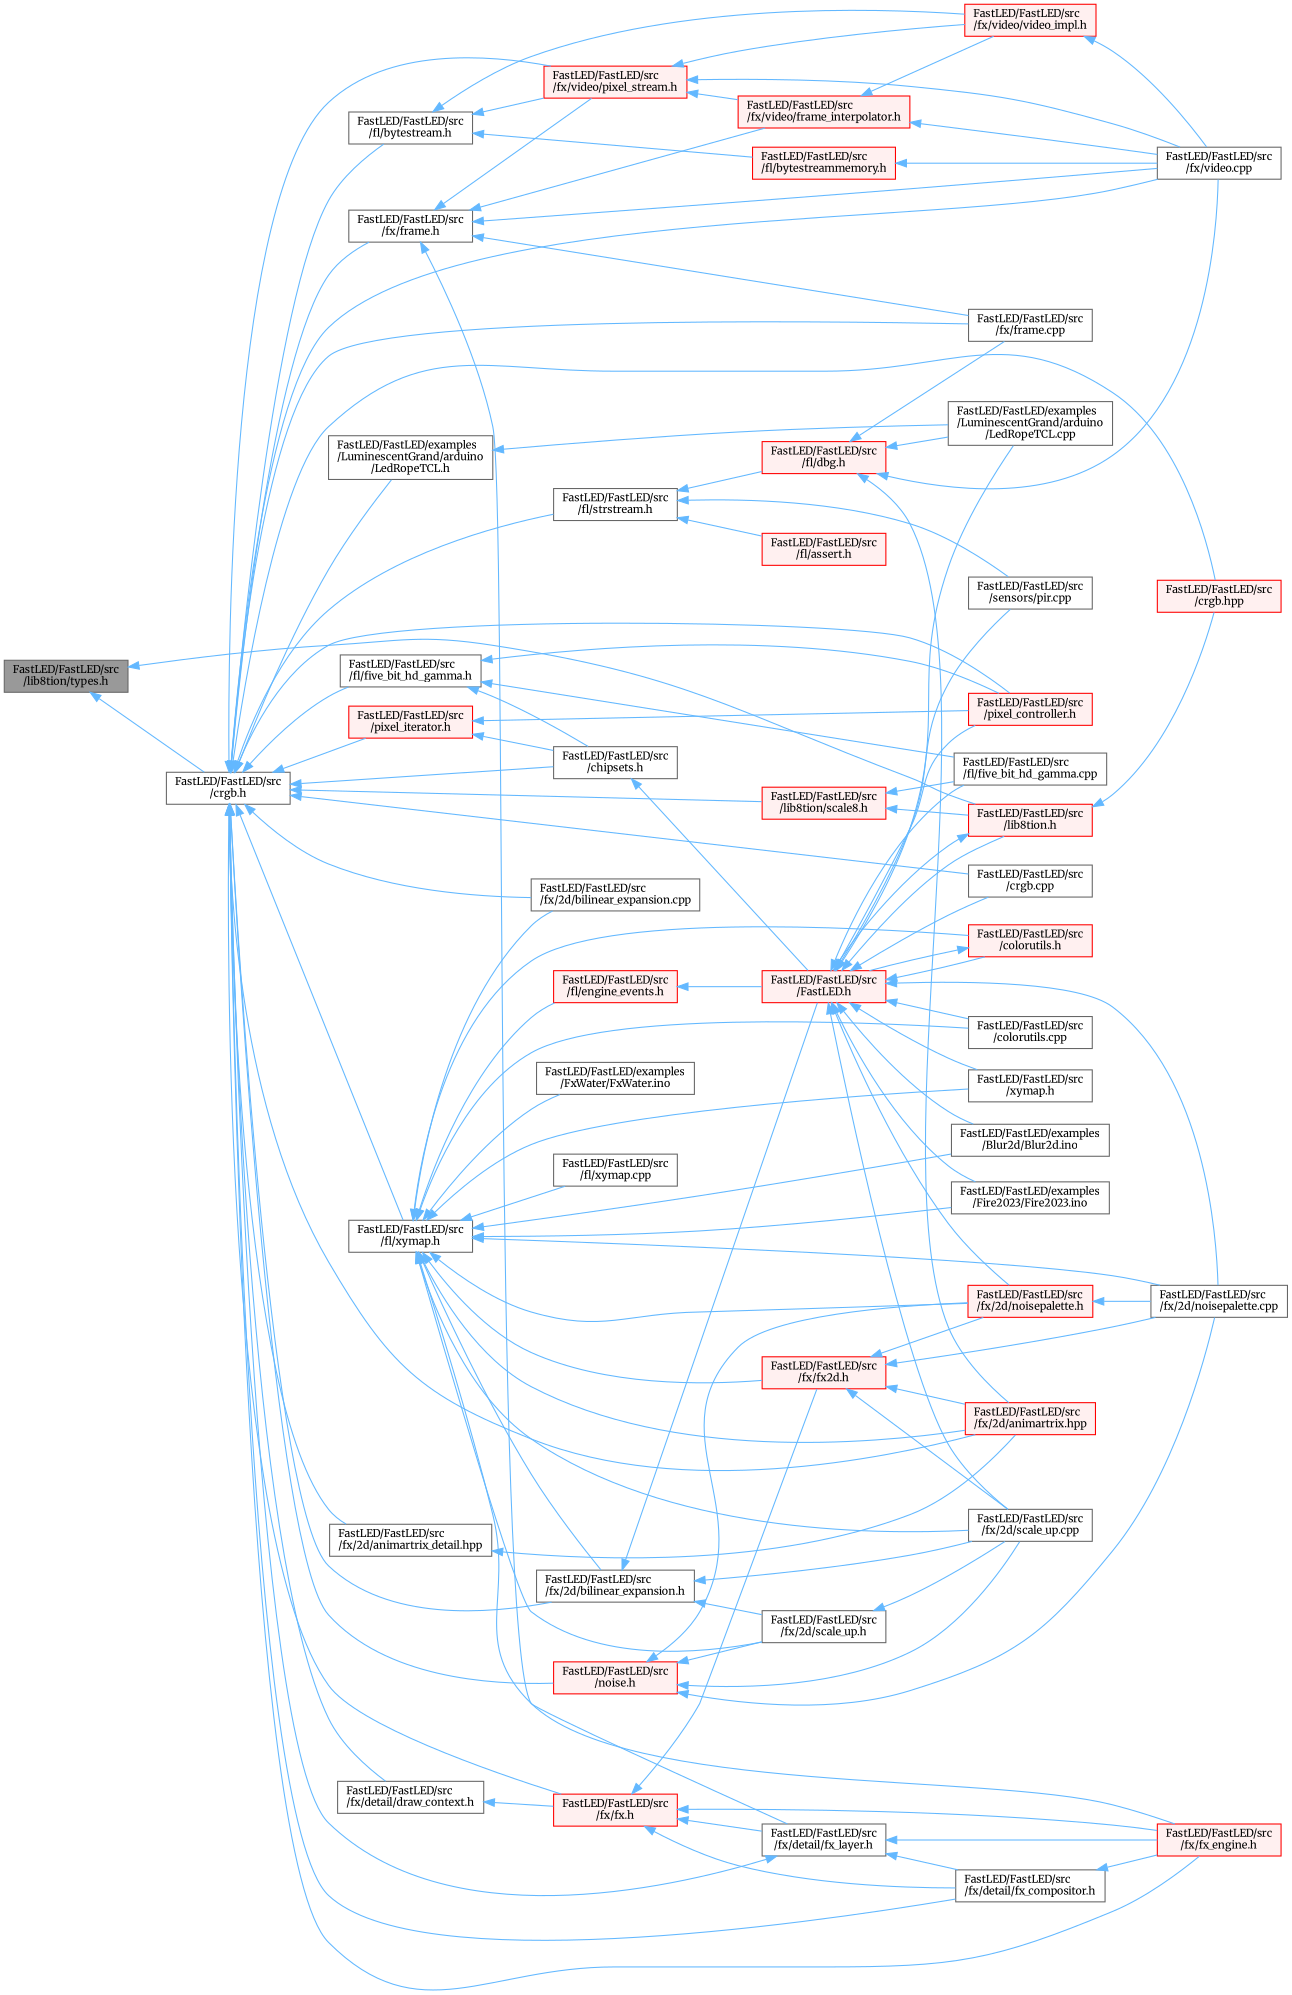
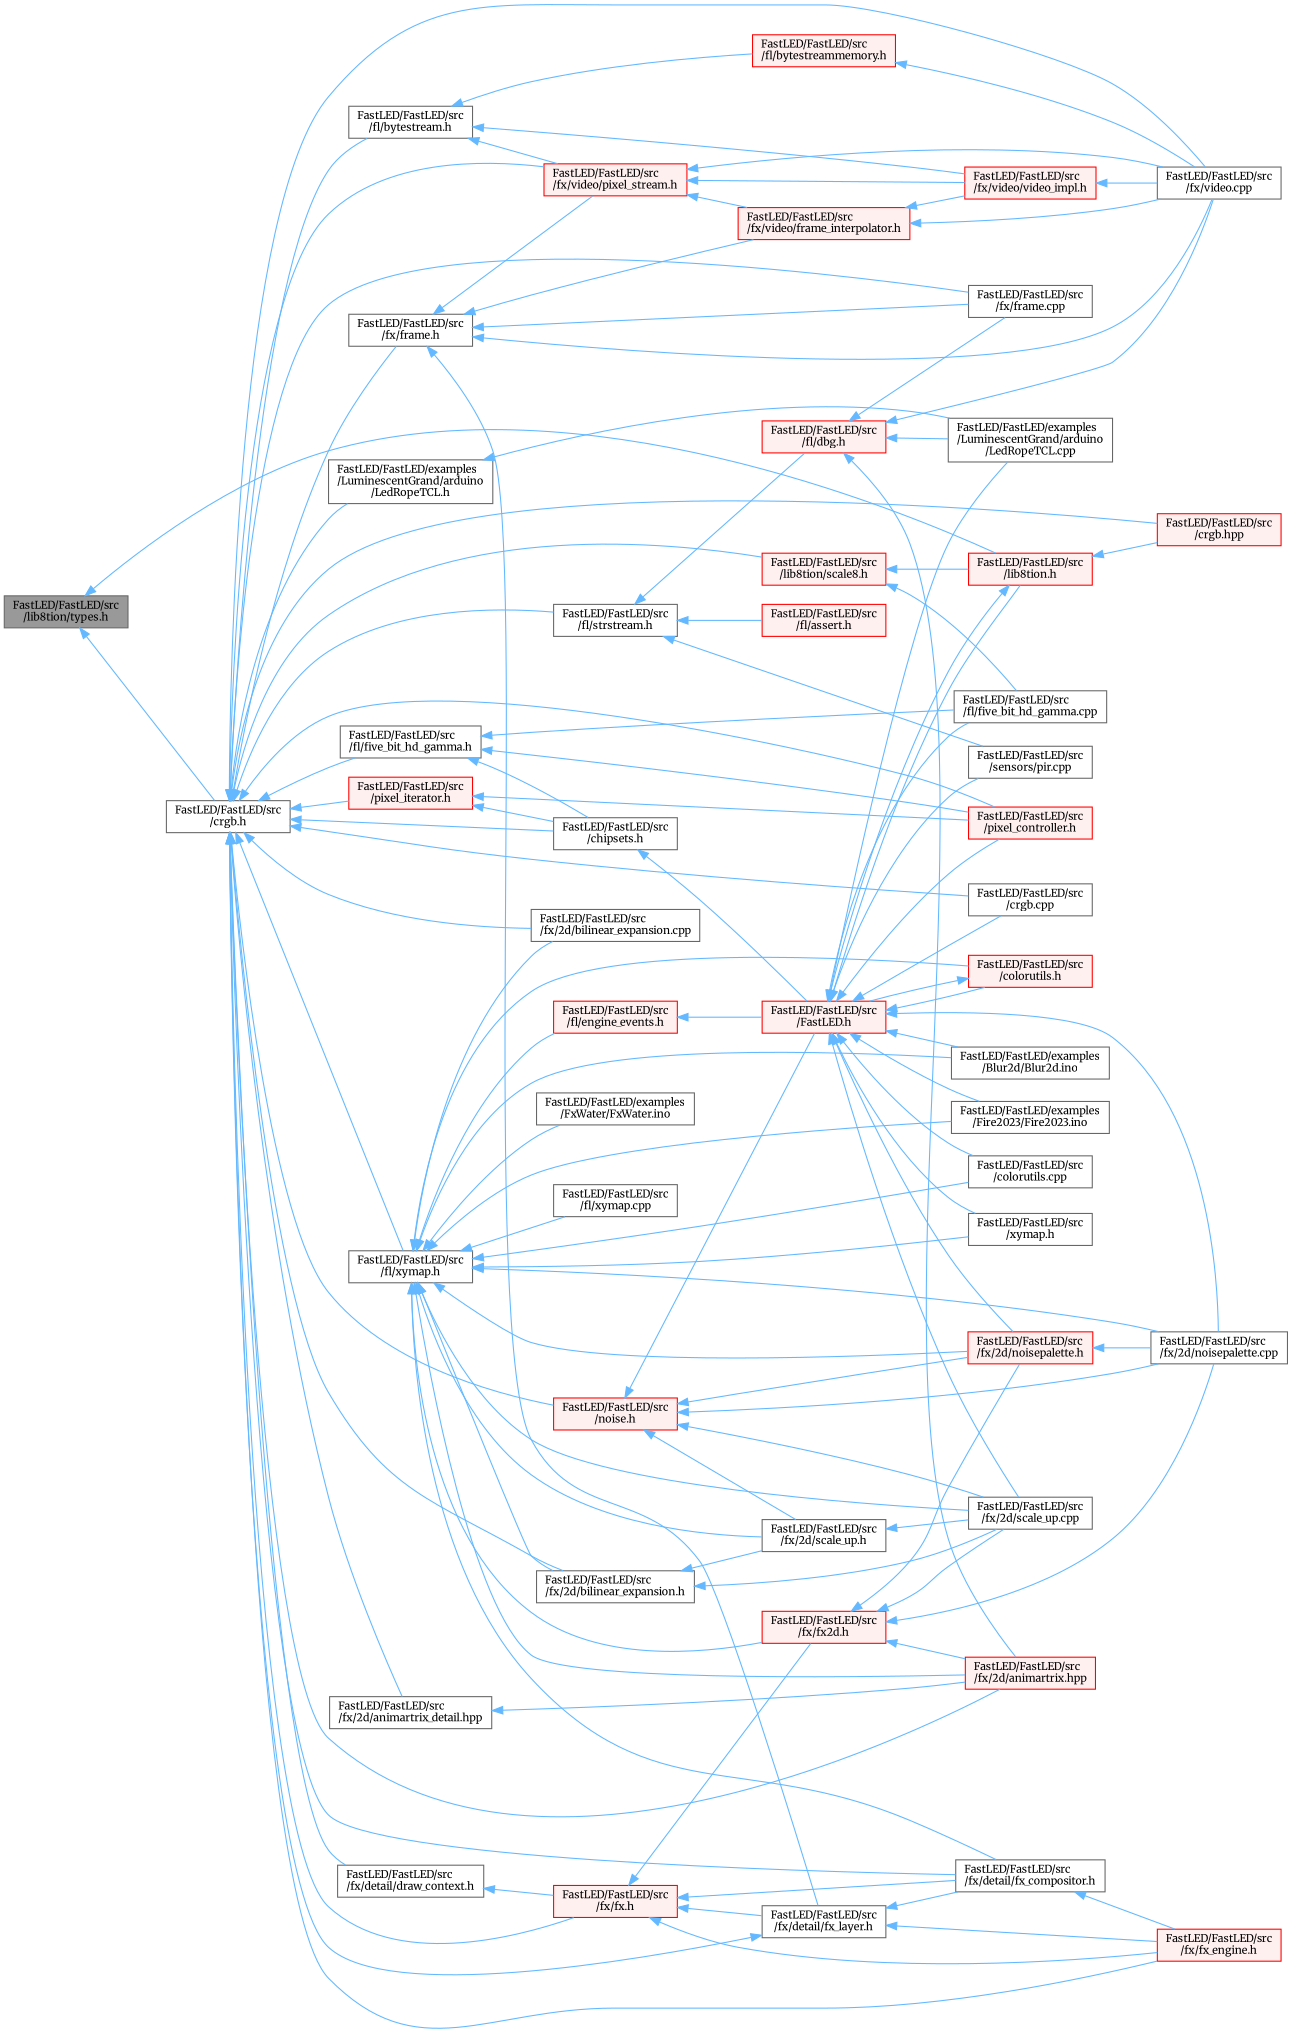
(721, 1281) -> (722, 1211)
(675, 1759) -> (550, 1696)
